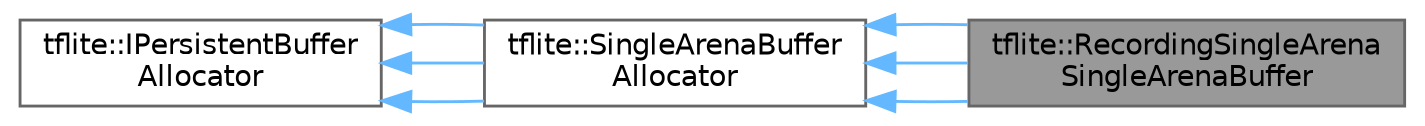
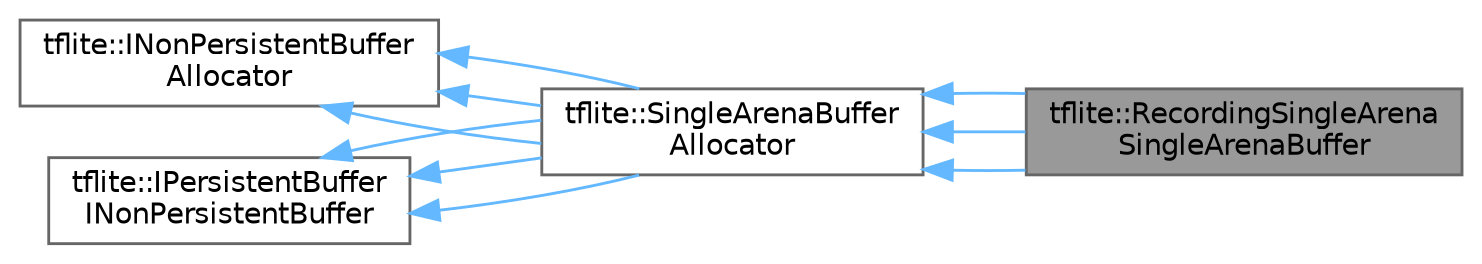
(201, 63) -> (229, 201)
none -> (229, 63)
